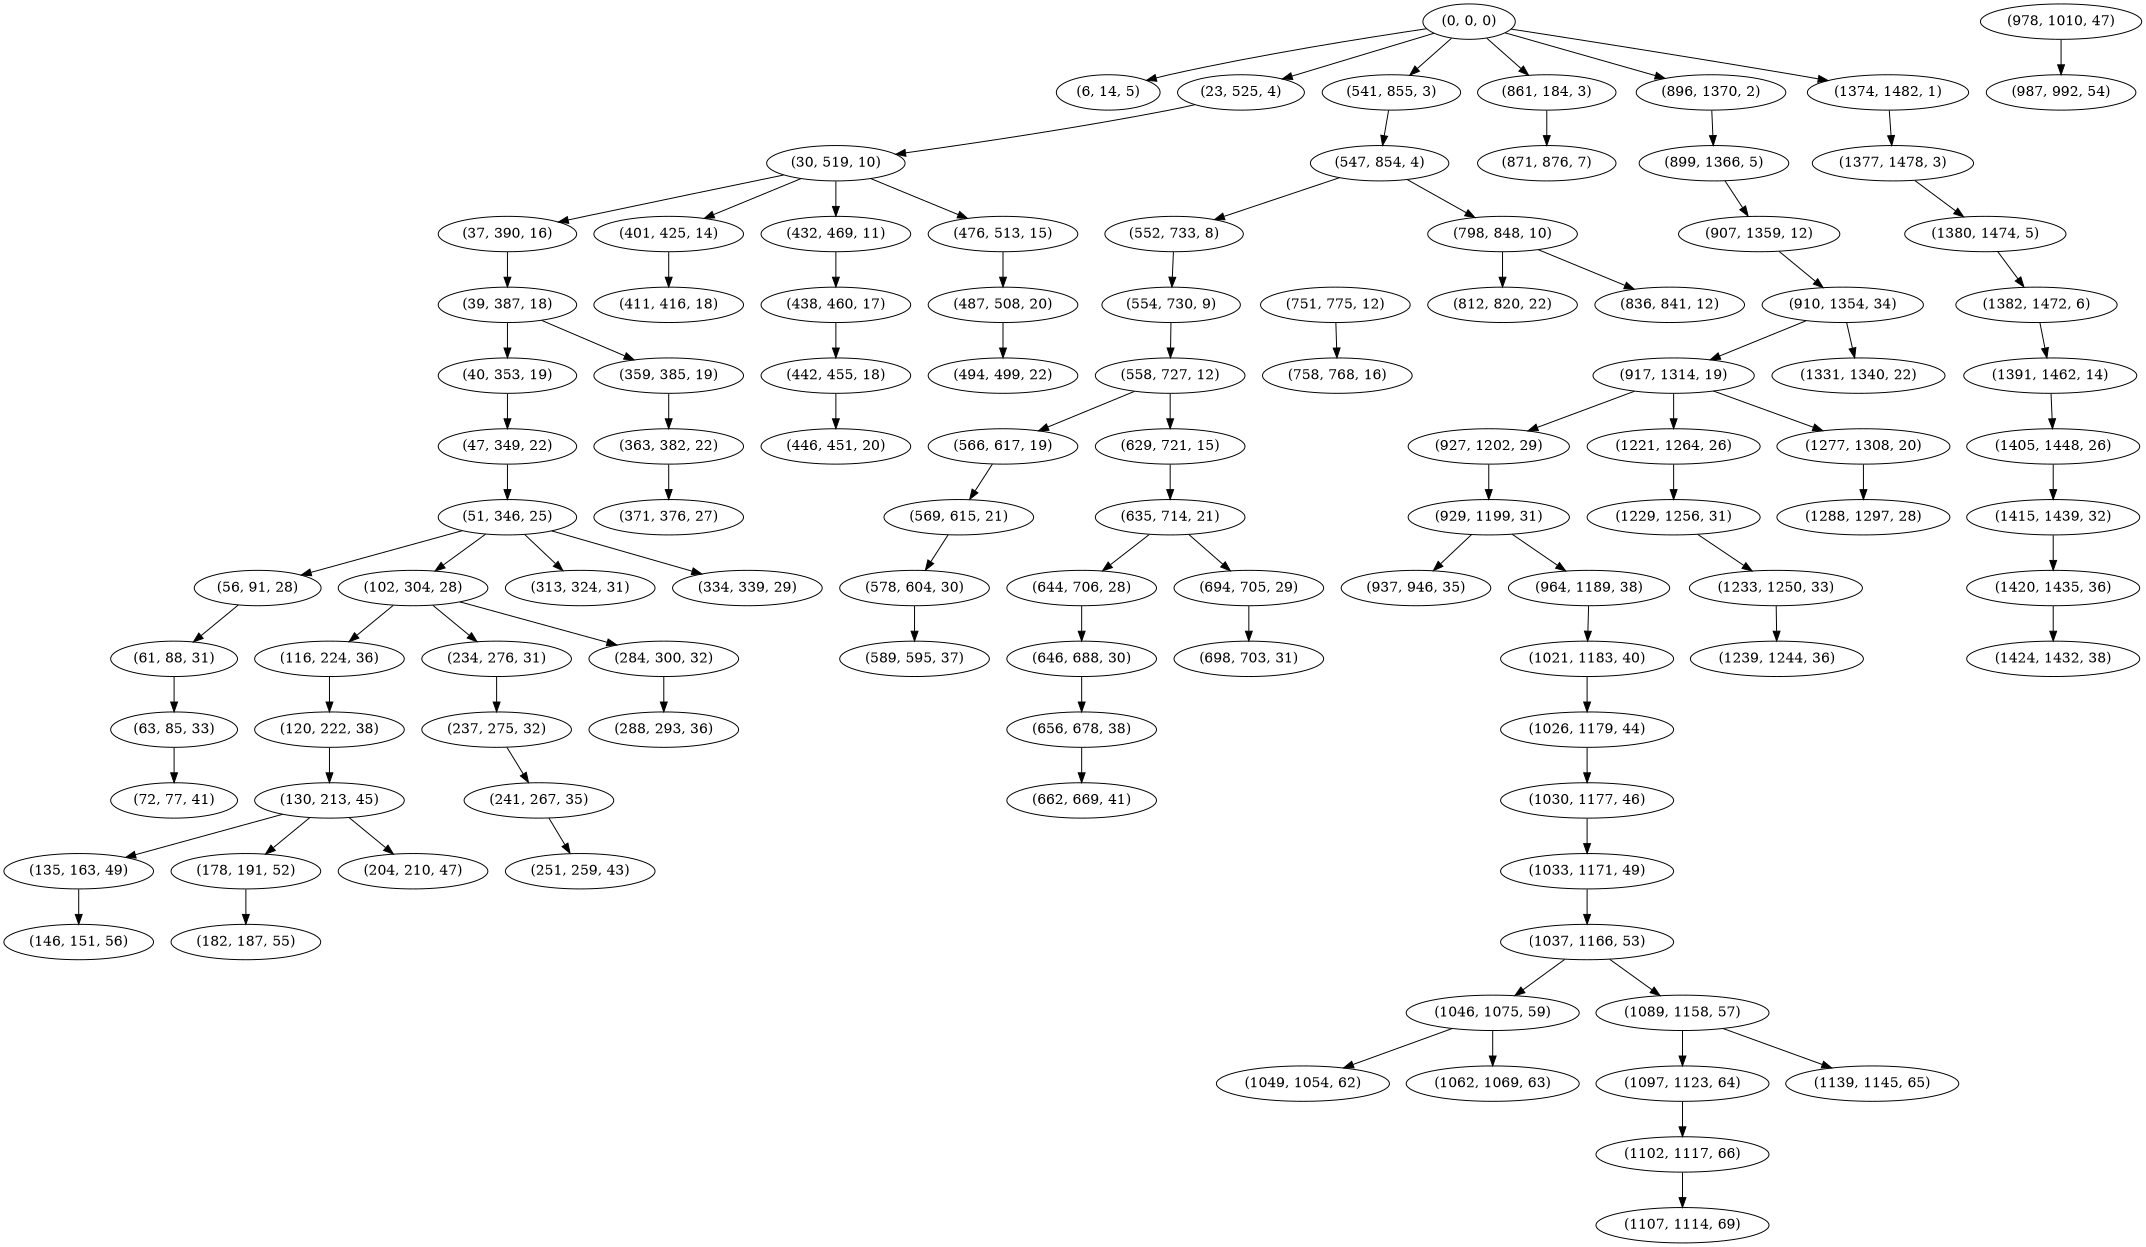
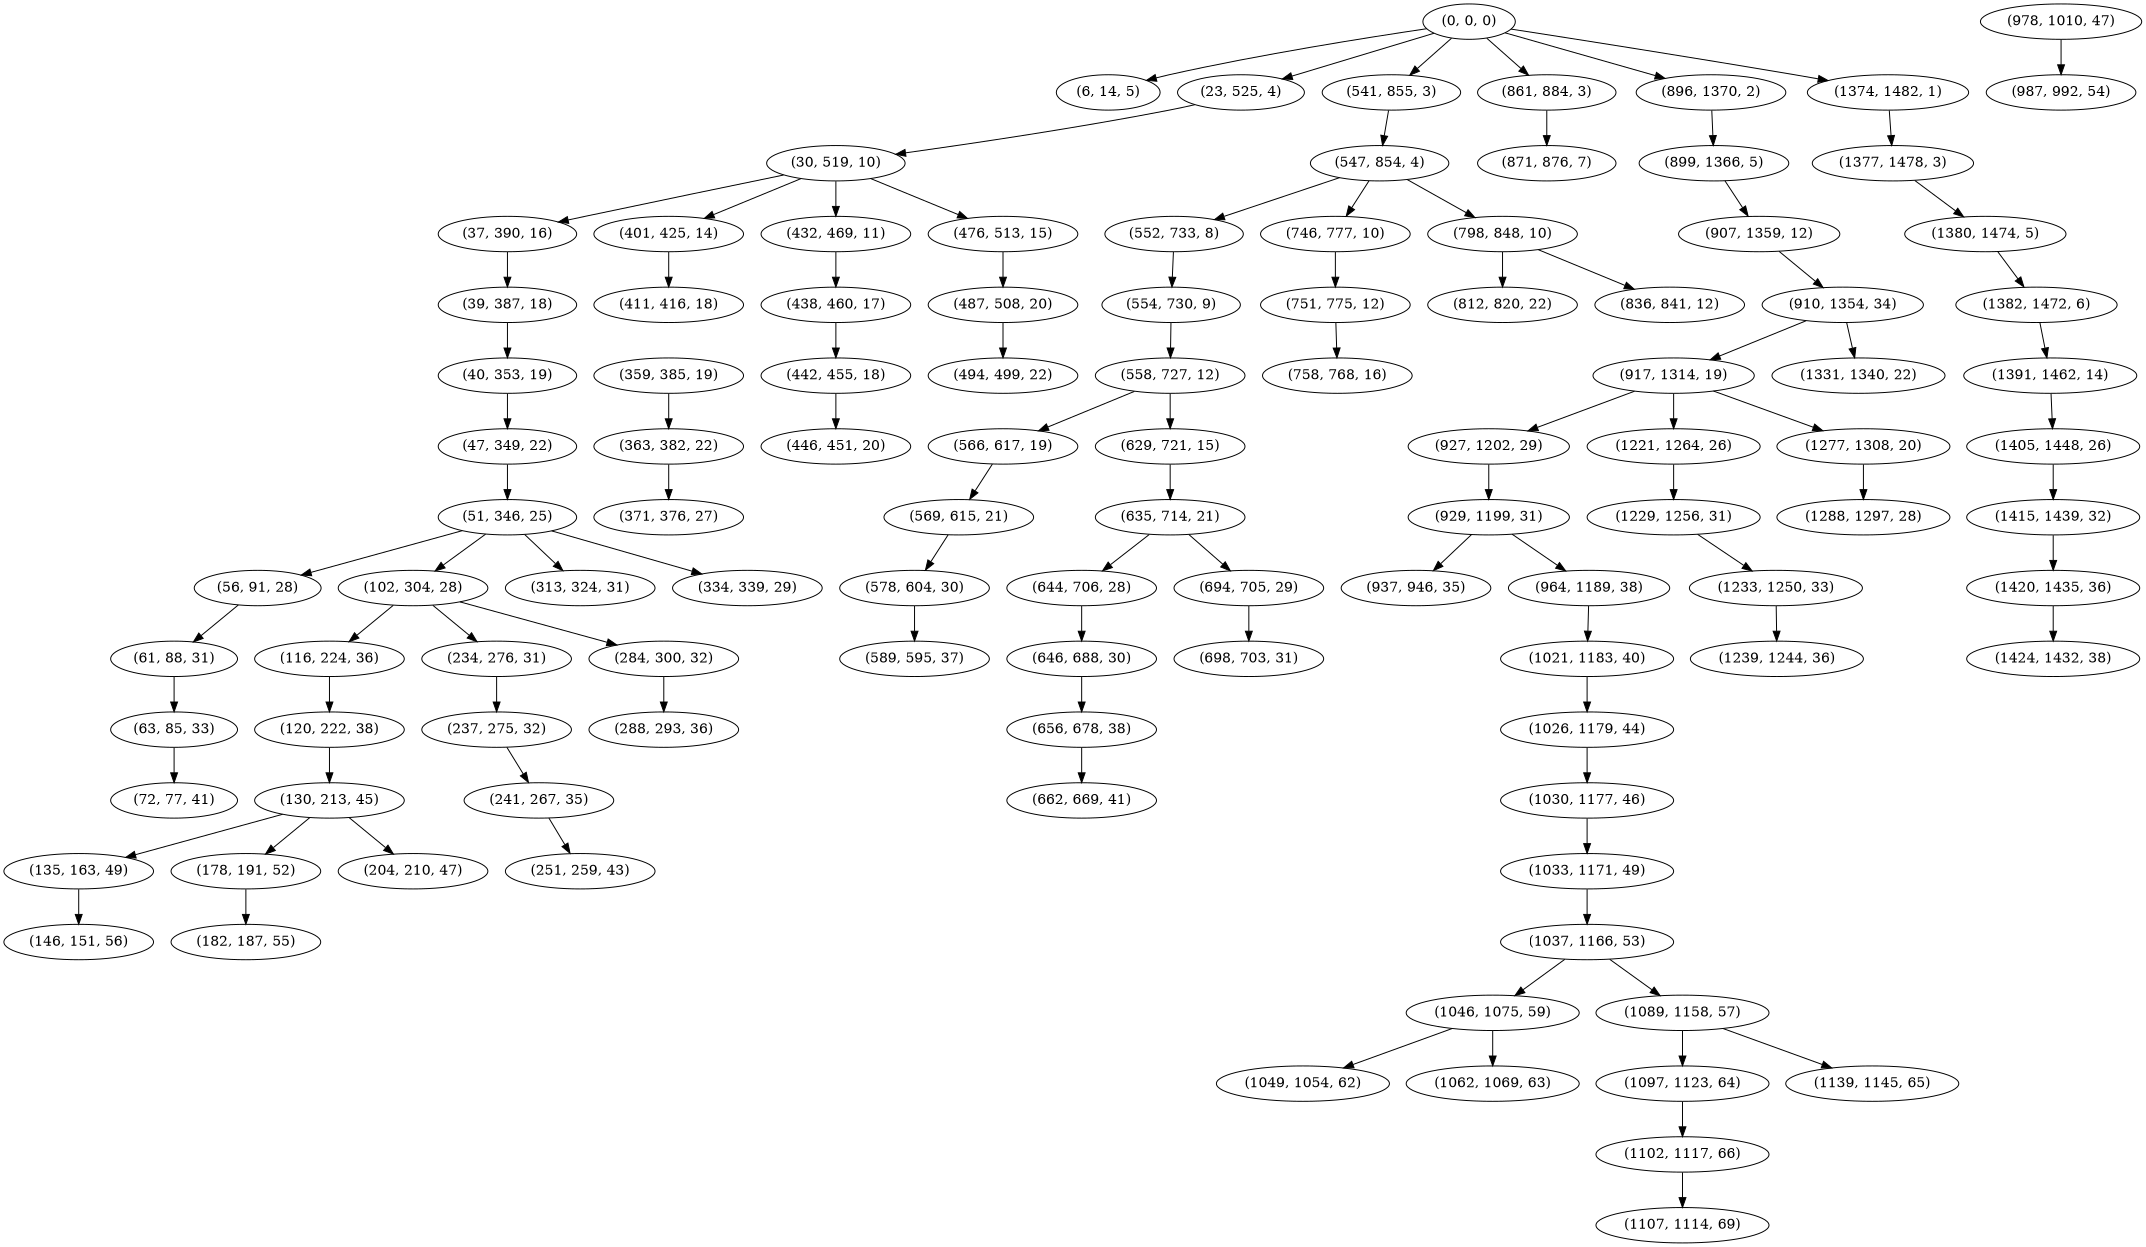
(1547, 92) -> (1547, 92)
none -> (1335, 234)
(583, 338) -> none
